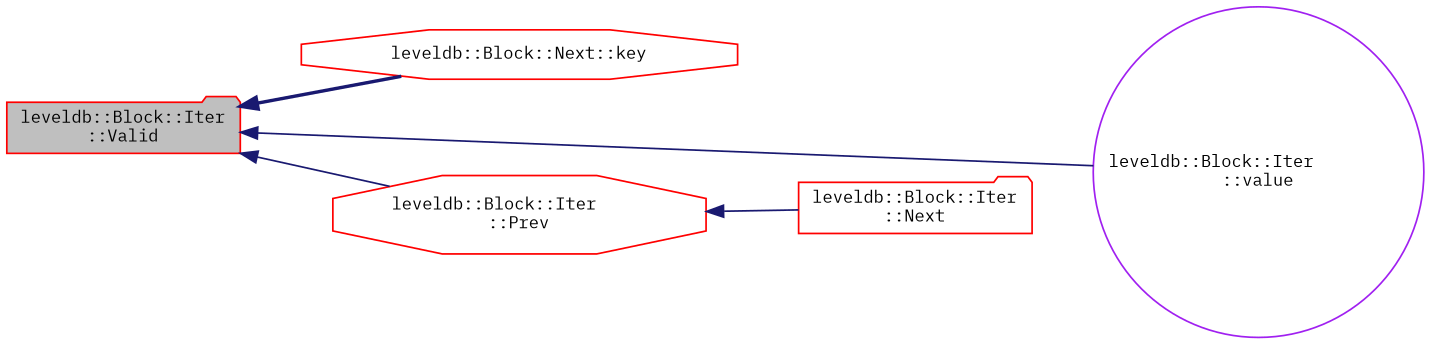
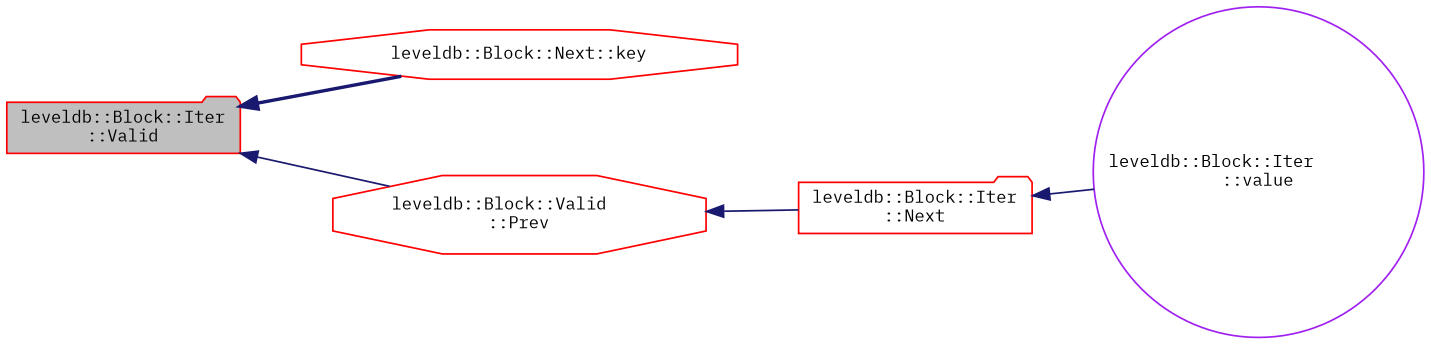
(675, 149) -> (1072, 192)
(519, 215) -> (519, 215)
